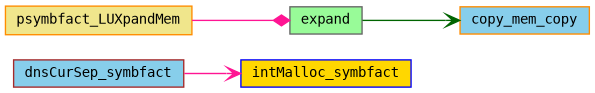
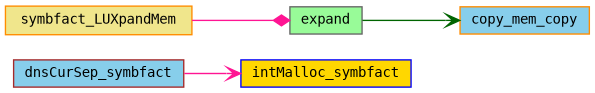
(99, 20) -> (99, 20)
